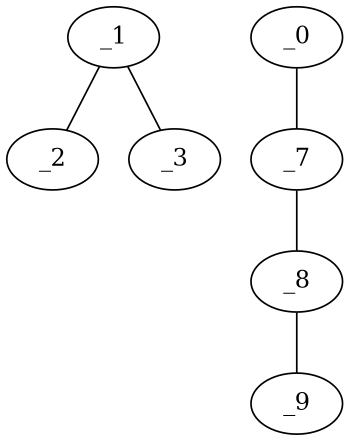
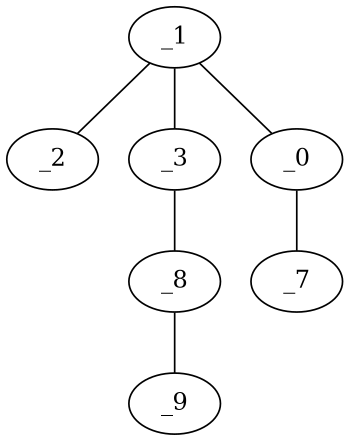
none -> (236, 98)
(297, 221) -> (175, 221)
